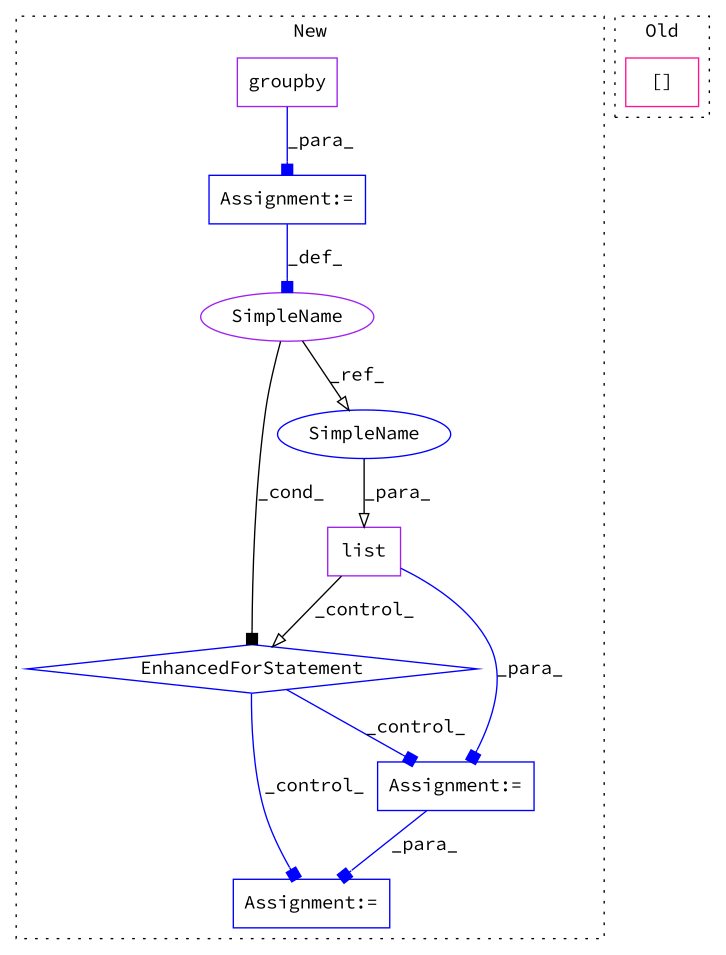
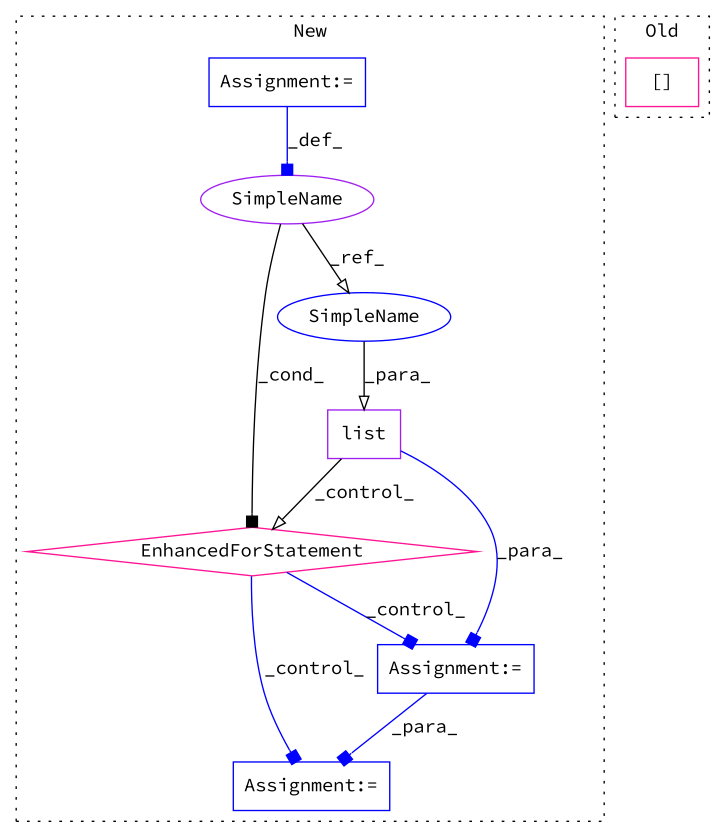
(287, 82) -> none
(252, 669) -> (252, 552)
